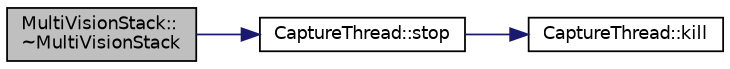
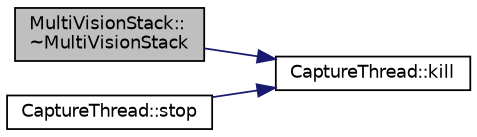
(219, 34) -> (231, 52)
